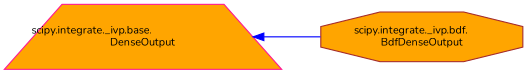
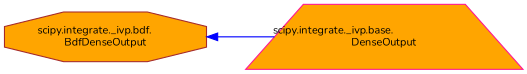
(292, 37) -> (246, 37)
